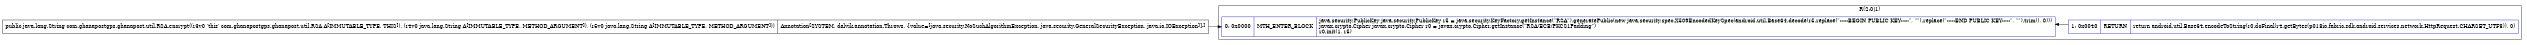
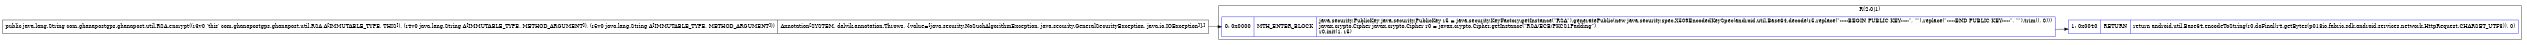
(2064, 24) -> (2060, 29)
